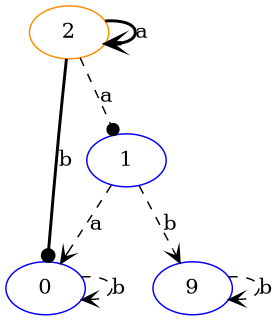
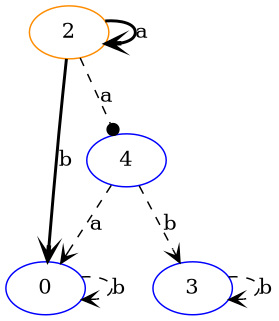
(57, 154) -> (57, 154)
(126, 160) -> (126, 160)
(193, 288) -> (193, 288)
